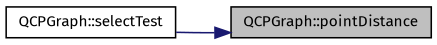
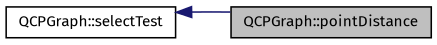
(195, 33) -> (211, 12)
